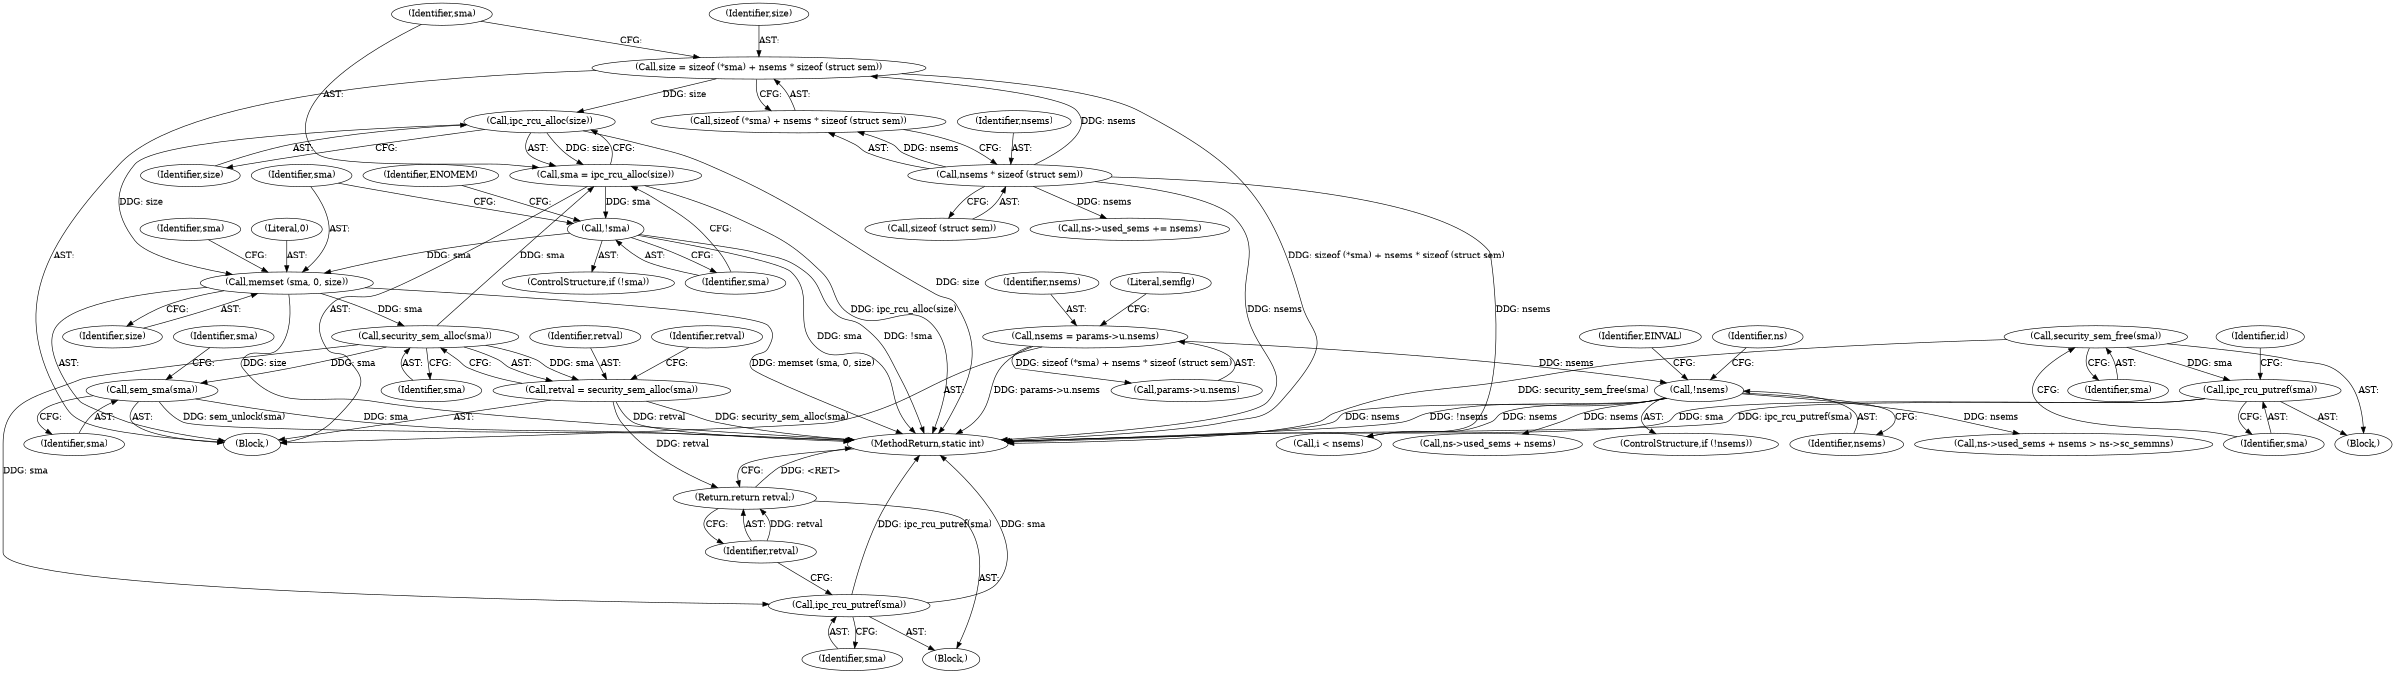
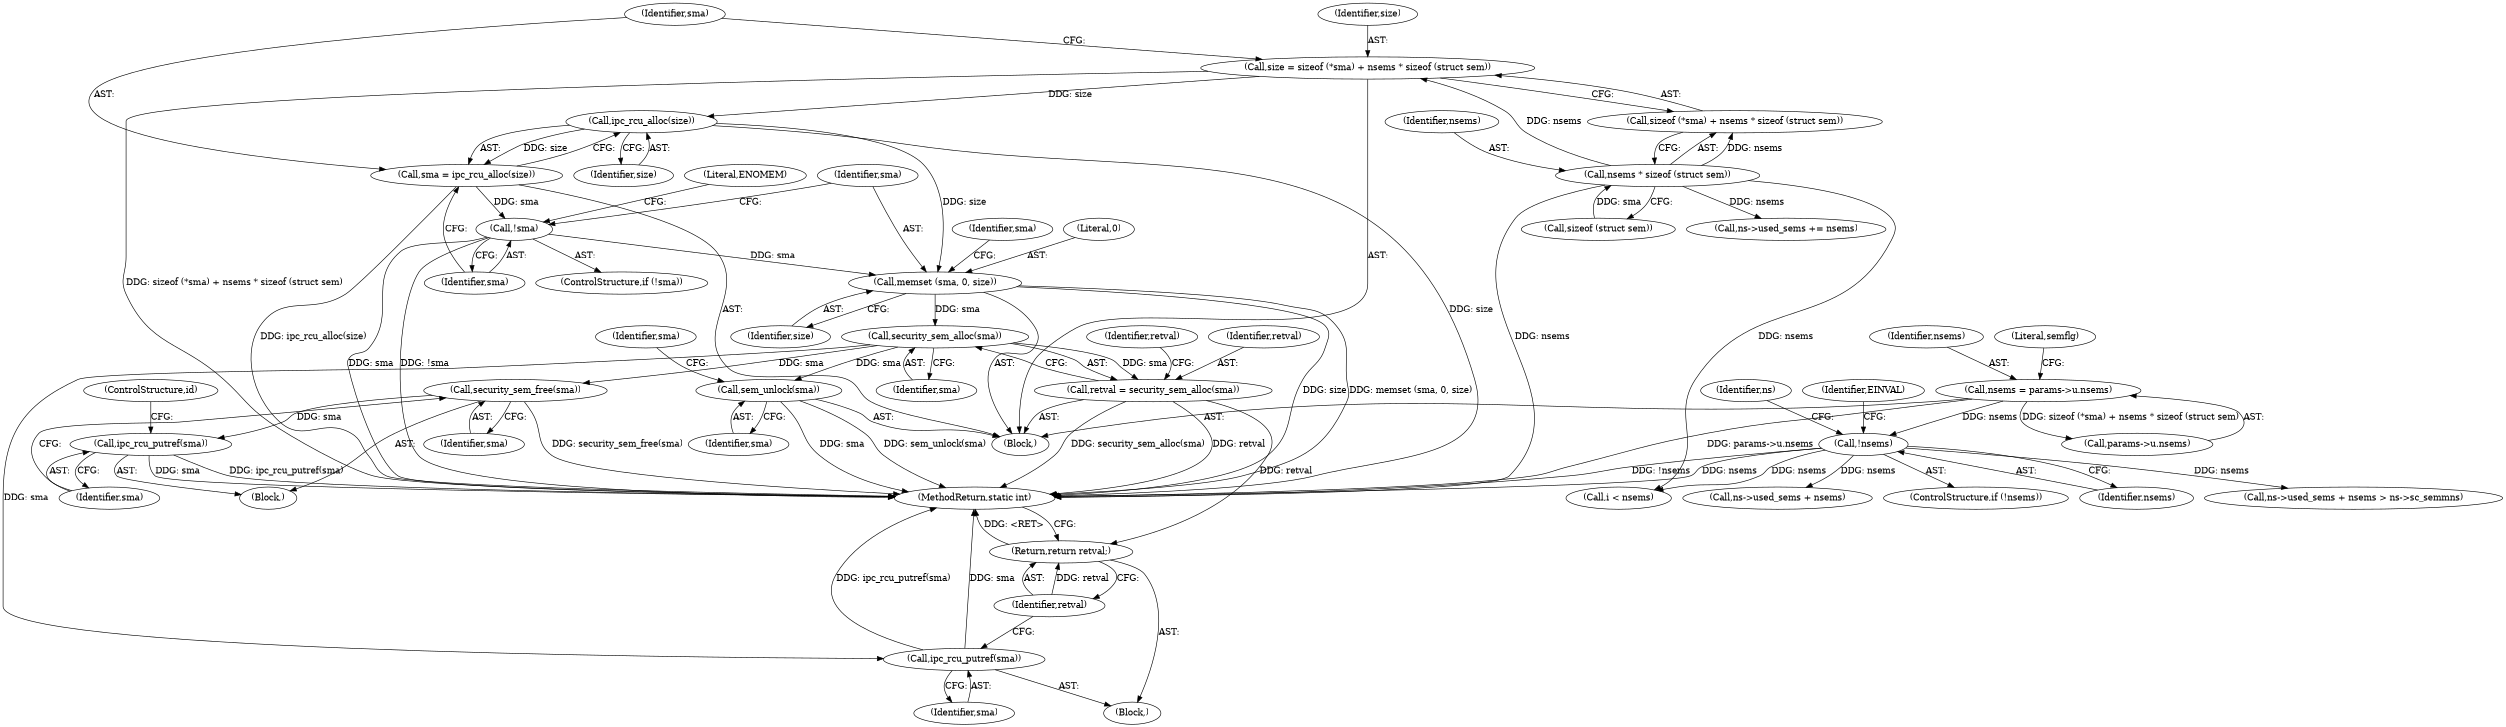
(431, 176) -> (745, 176)
(1011, 202) -> (1619, 202)
(513, 258) -> (734, 366)
(2260, 337) -> (151, 391)
(152, 391) -> (769, 391)
